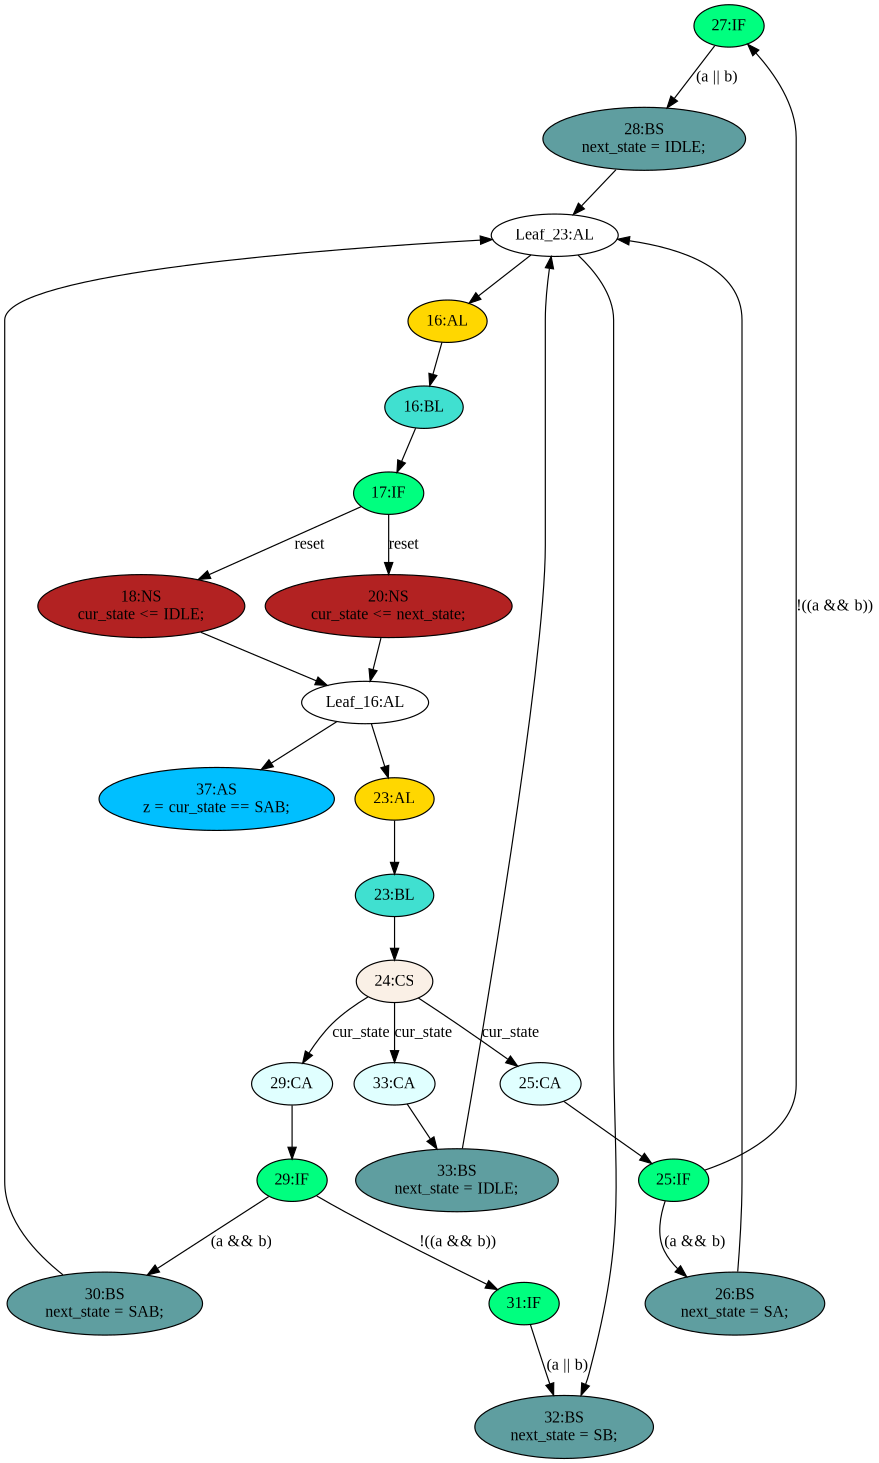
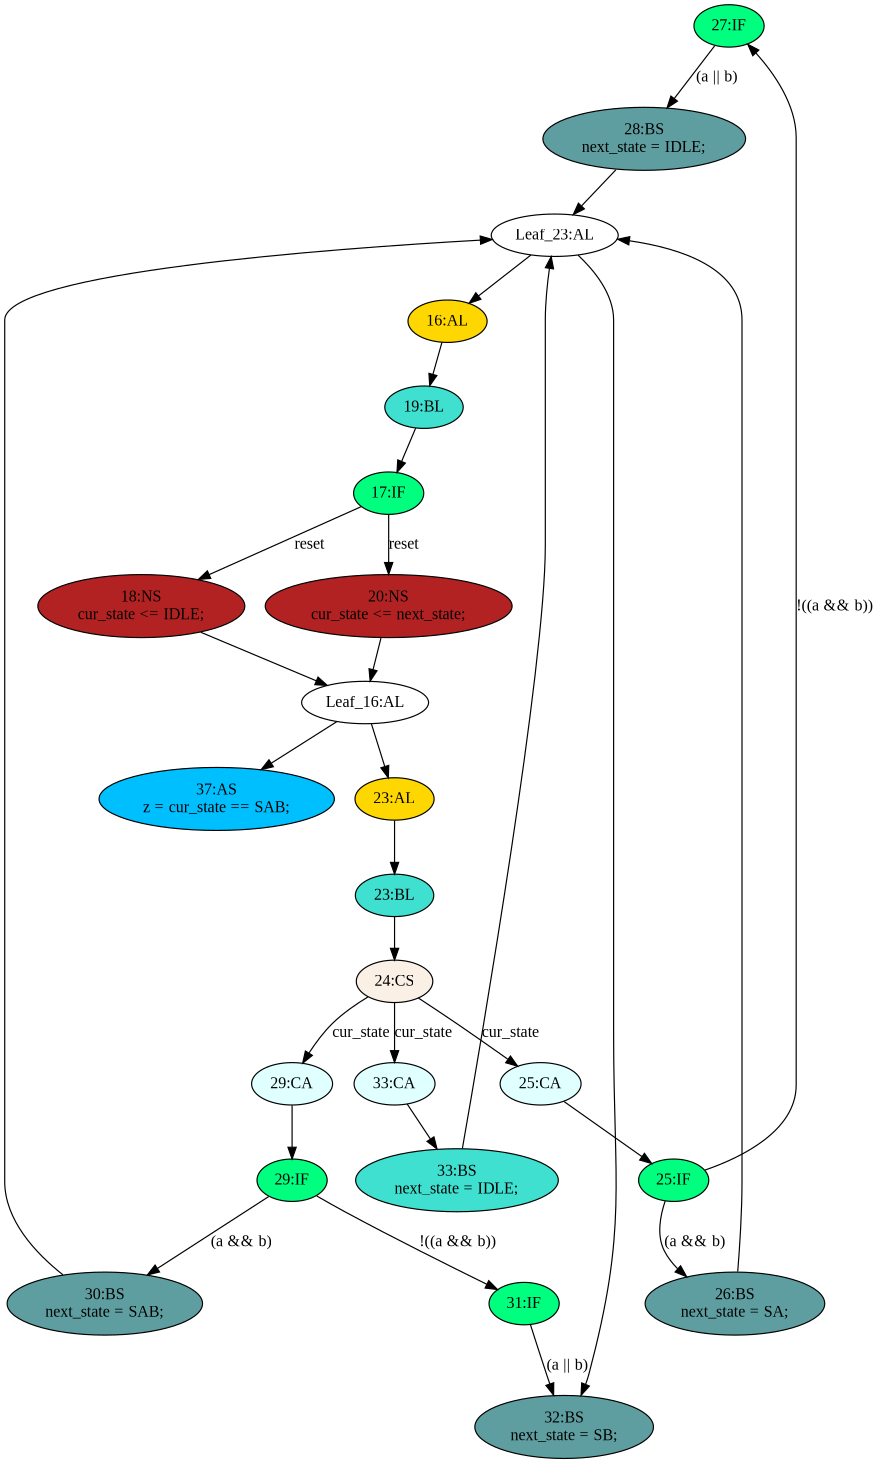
(424, 407) -> (424, 407)
(457, 1180) -> (457, 1180)
